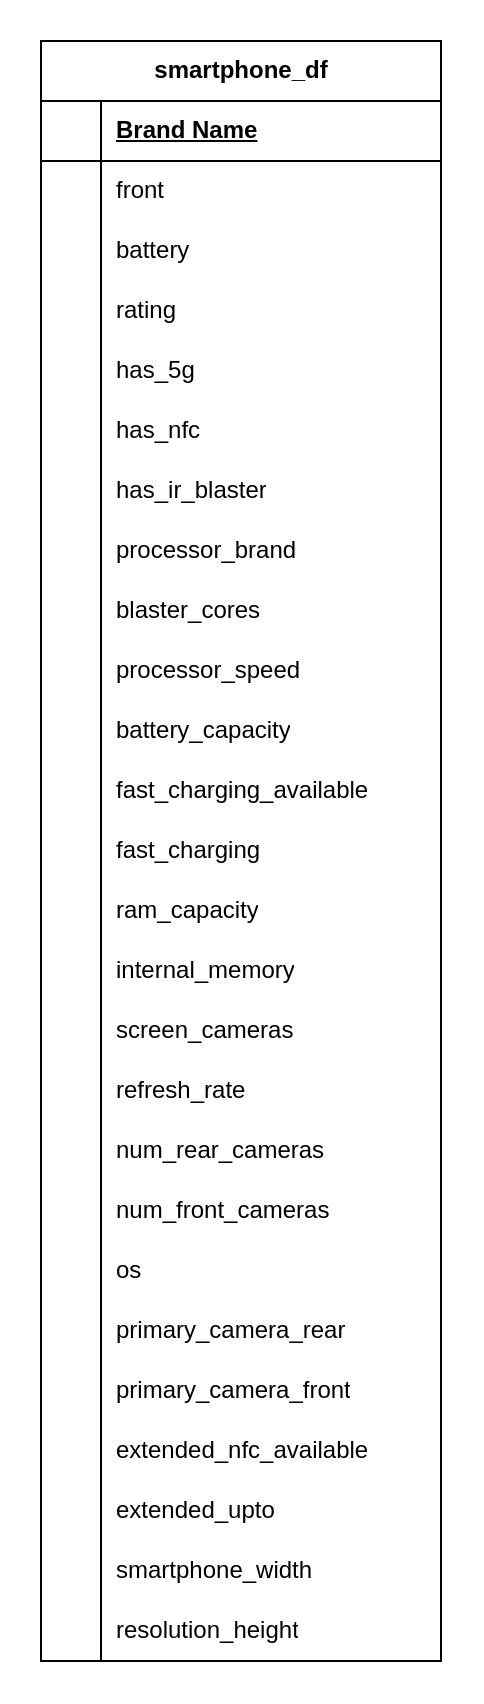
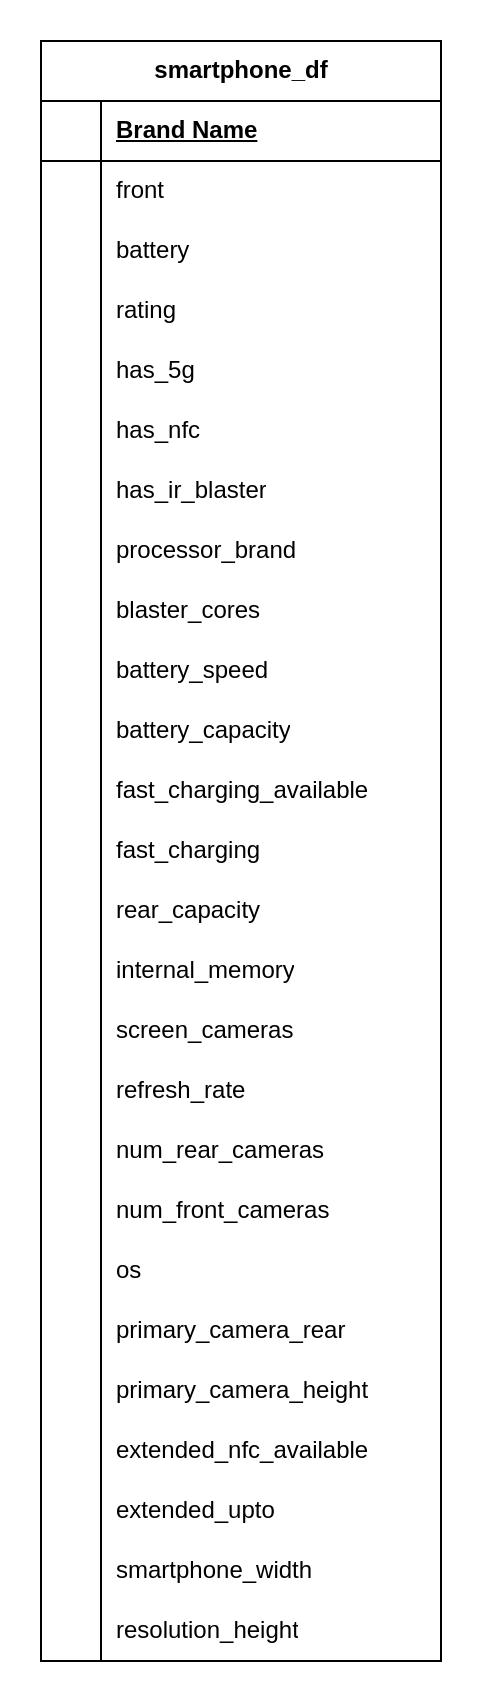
(218, 671) -> (204, 671)
(195, 911) -> (201, 911)
(248, 1391) -> (252, 1391)
